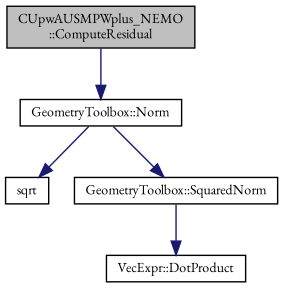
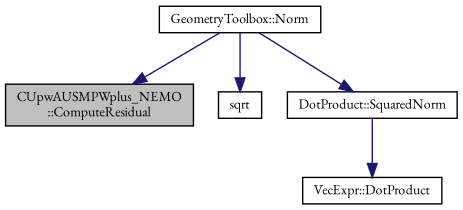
(101, 67) -> (183, 55)
(176, 191) -> (372, 105)
